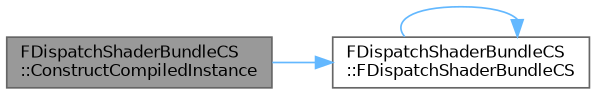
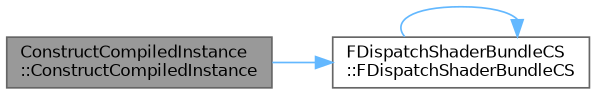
(139, 62) -> (139, 62)
